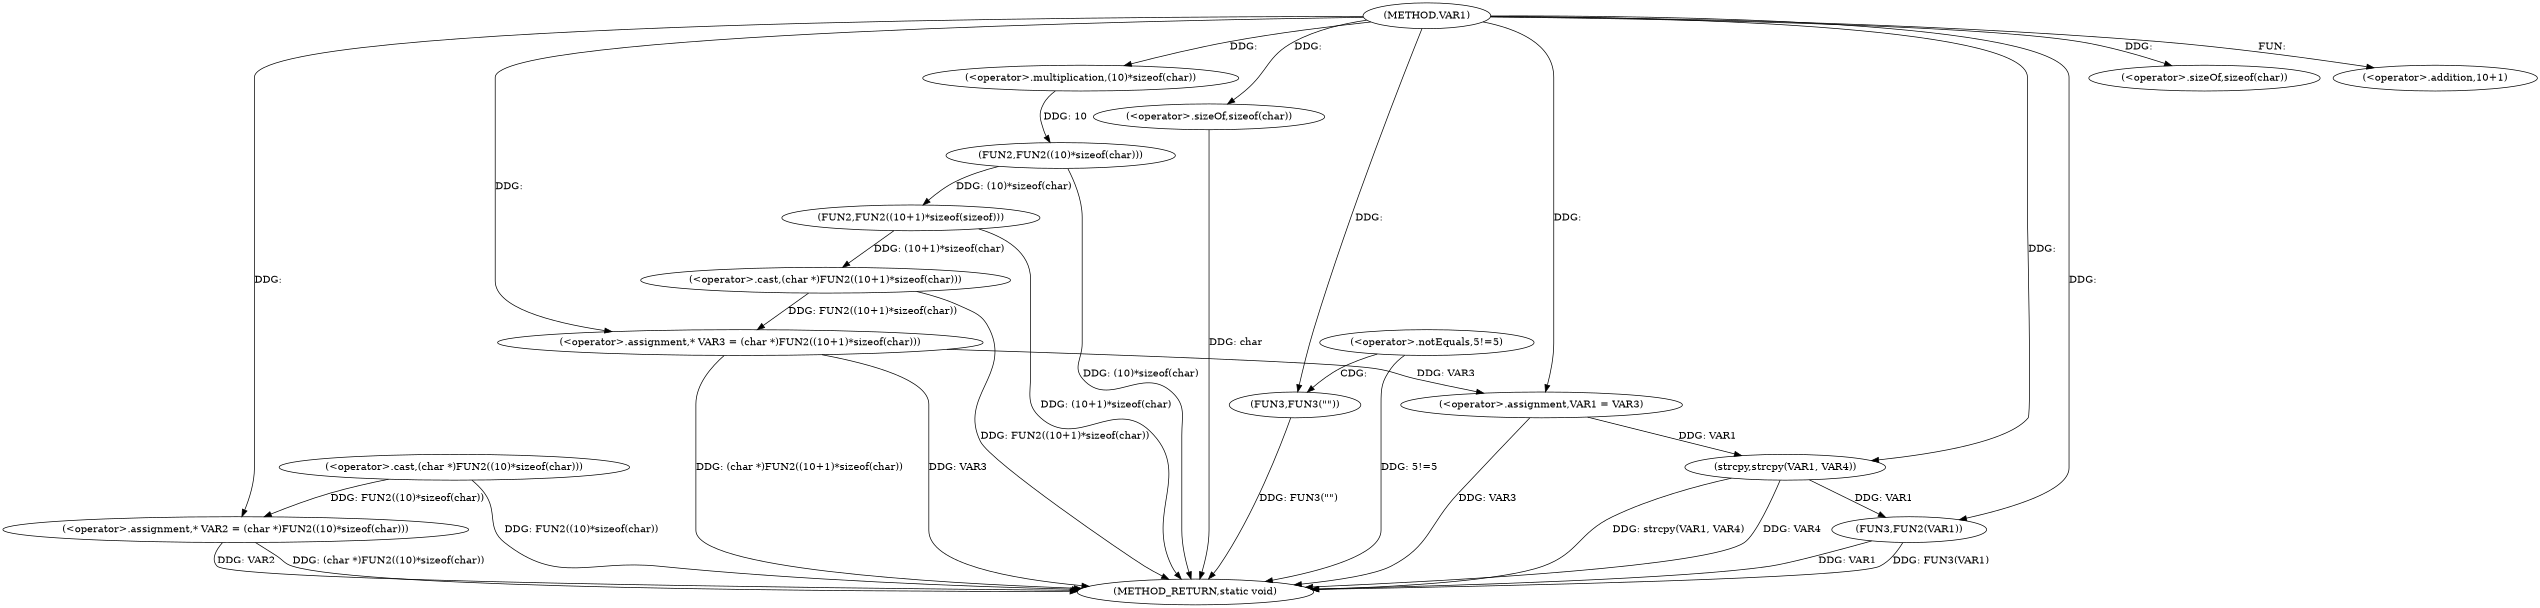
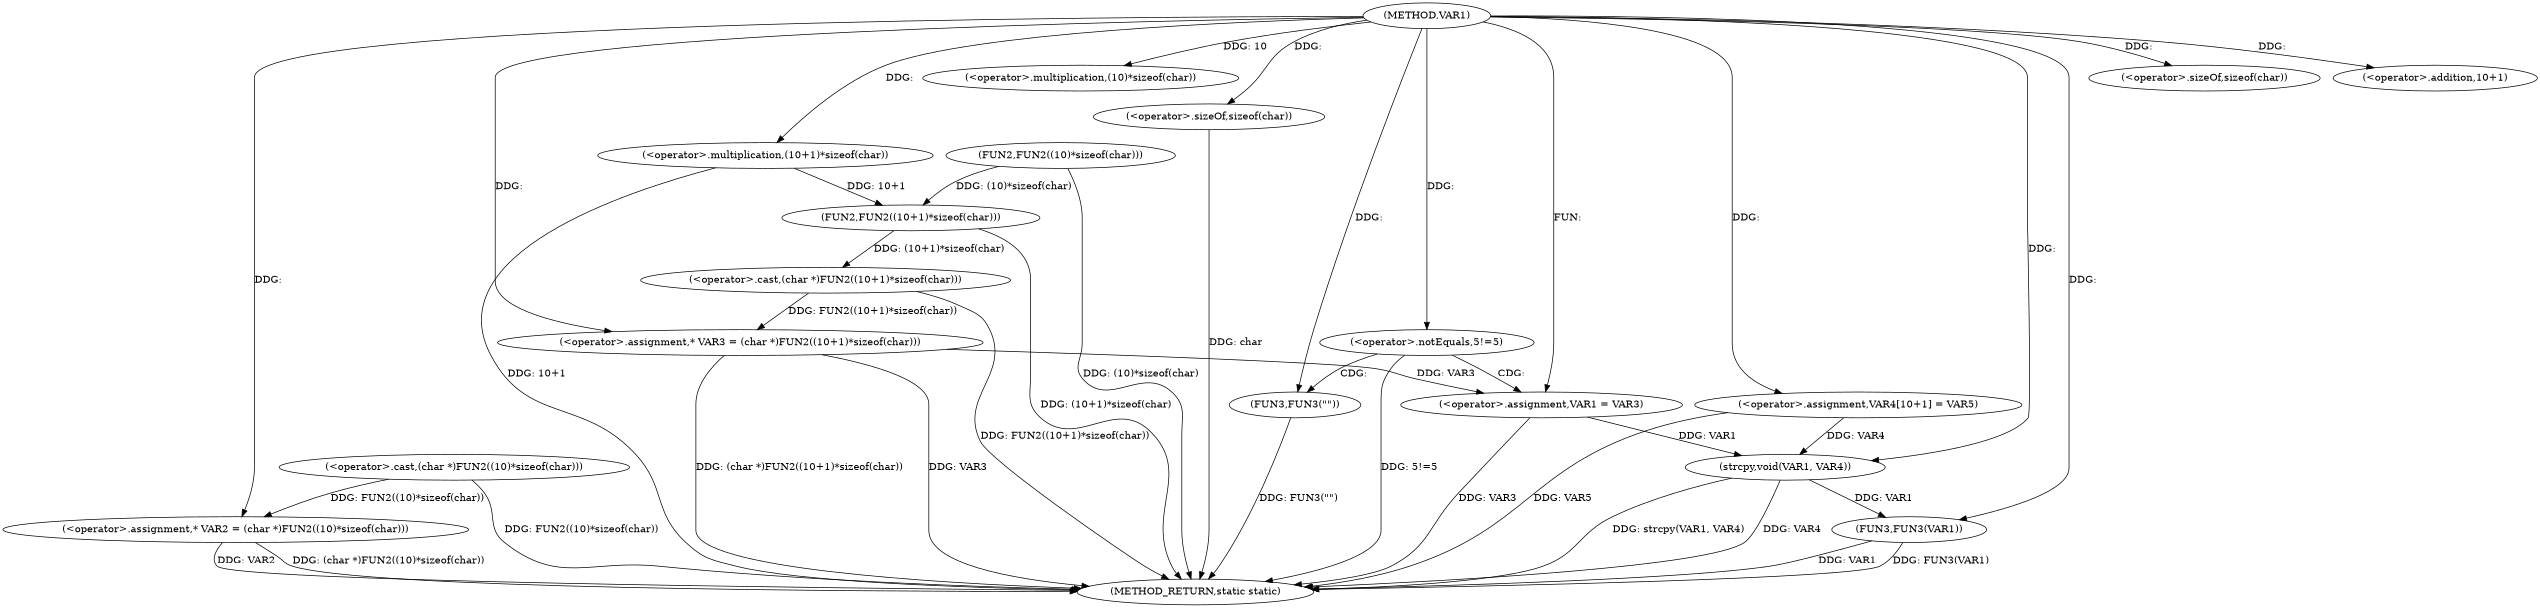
(1245, 47) -> (1245, 47)
(2274, 47) -> (2274, 47)
(1041, 112) -> none
none -> (765, 156)
none -> (1427, 176)
(911, 218) -> (911, 218)
(1569, 218) -> (1569, 218)
none -> (1484, 371)
none -> (1858, 405)
(1785, 467) -> (1785, 467)
(1909, 530) -> (1909, 530)
(1195, 592) -> (1195, 592)
